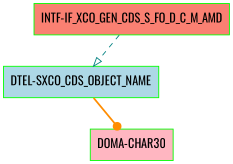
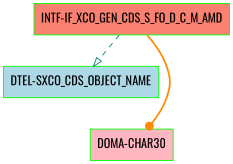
(104, 111) -> (170, 78)
